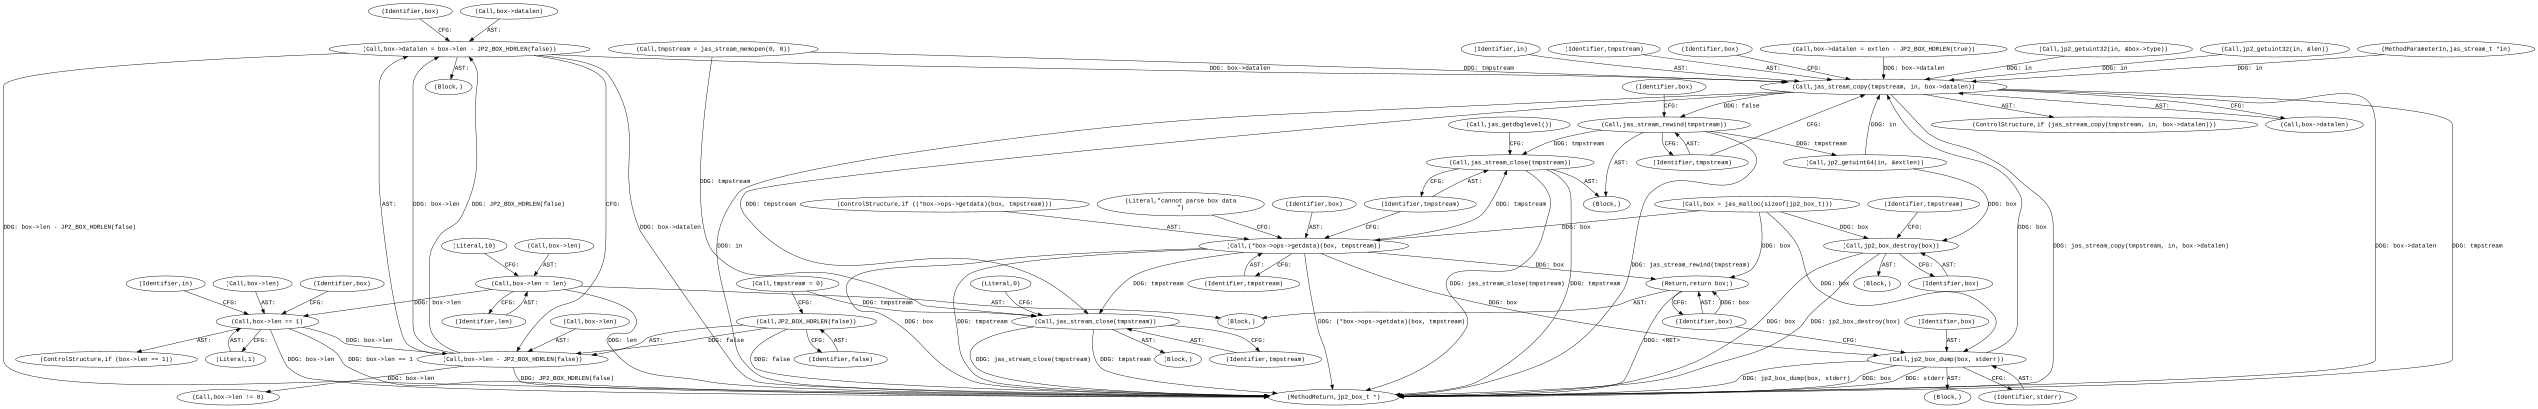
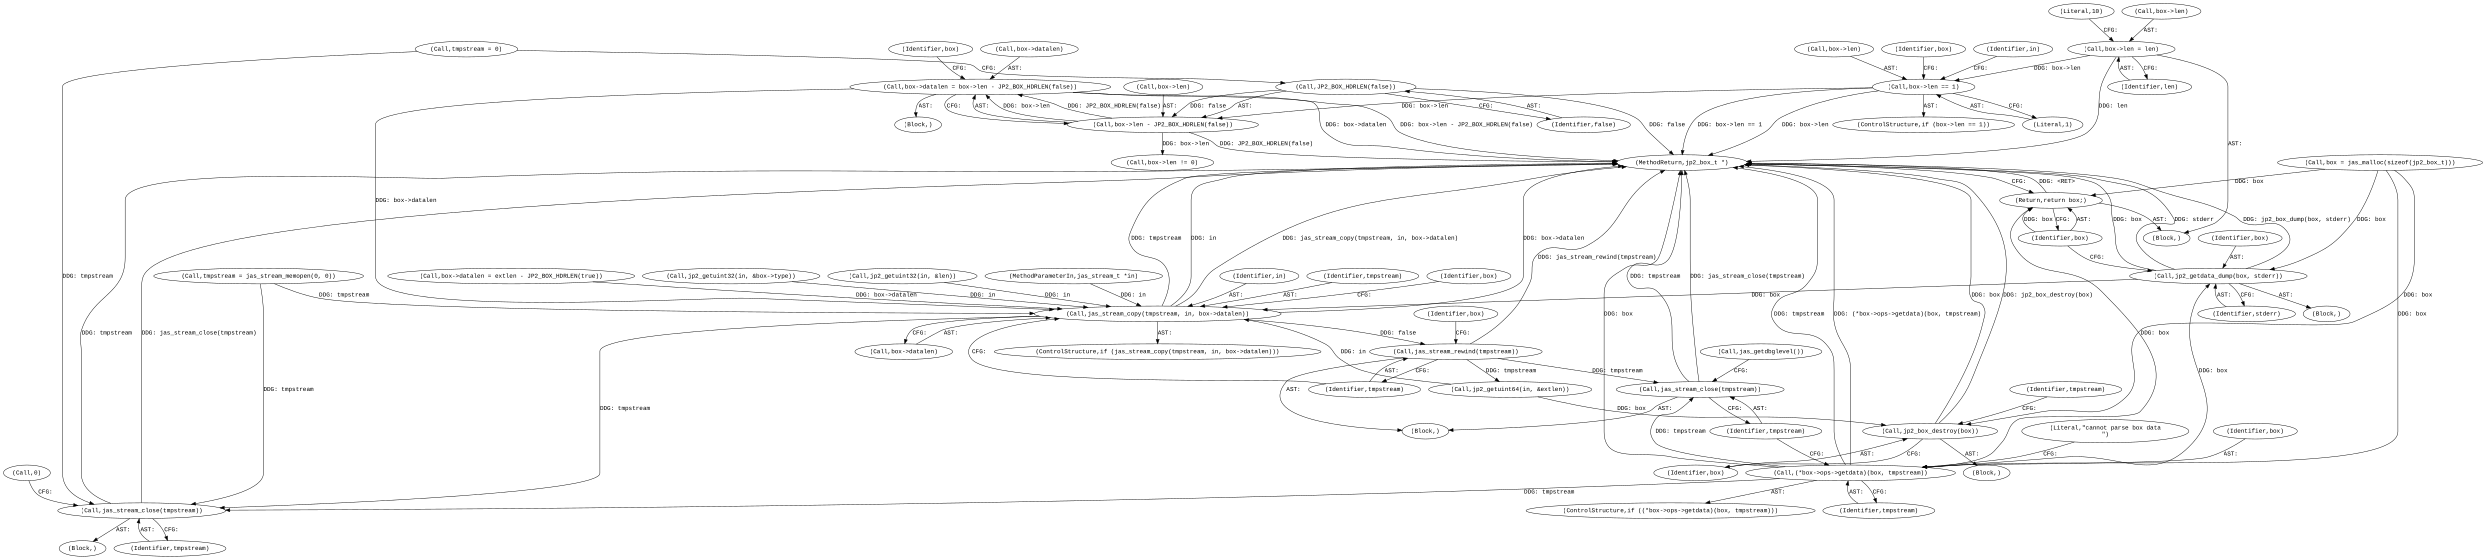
none -> (1939, 172)
(1124, 225) -> (1763, 491)
(1001, 284) -> (27, 473)
(1947, 359) -> (2218, 276)
